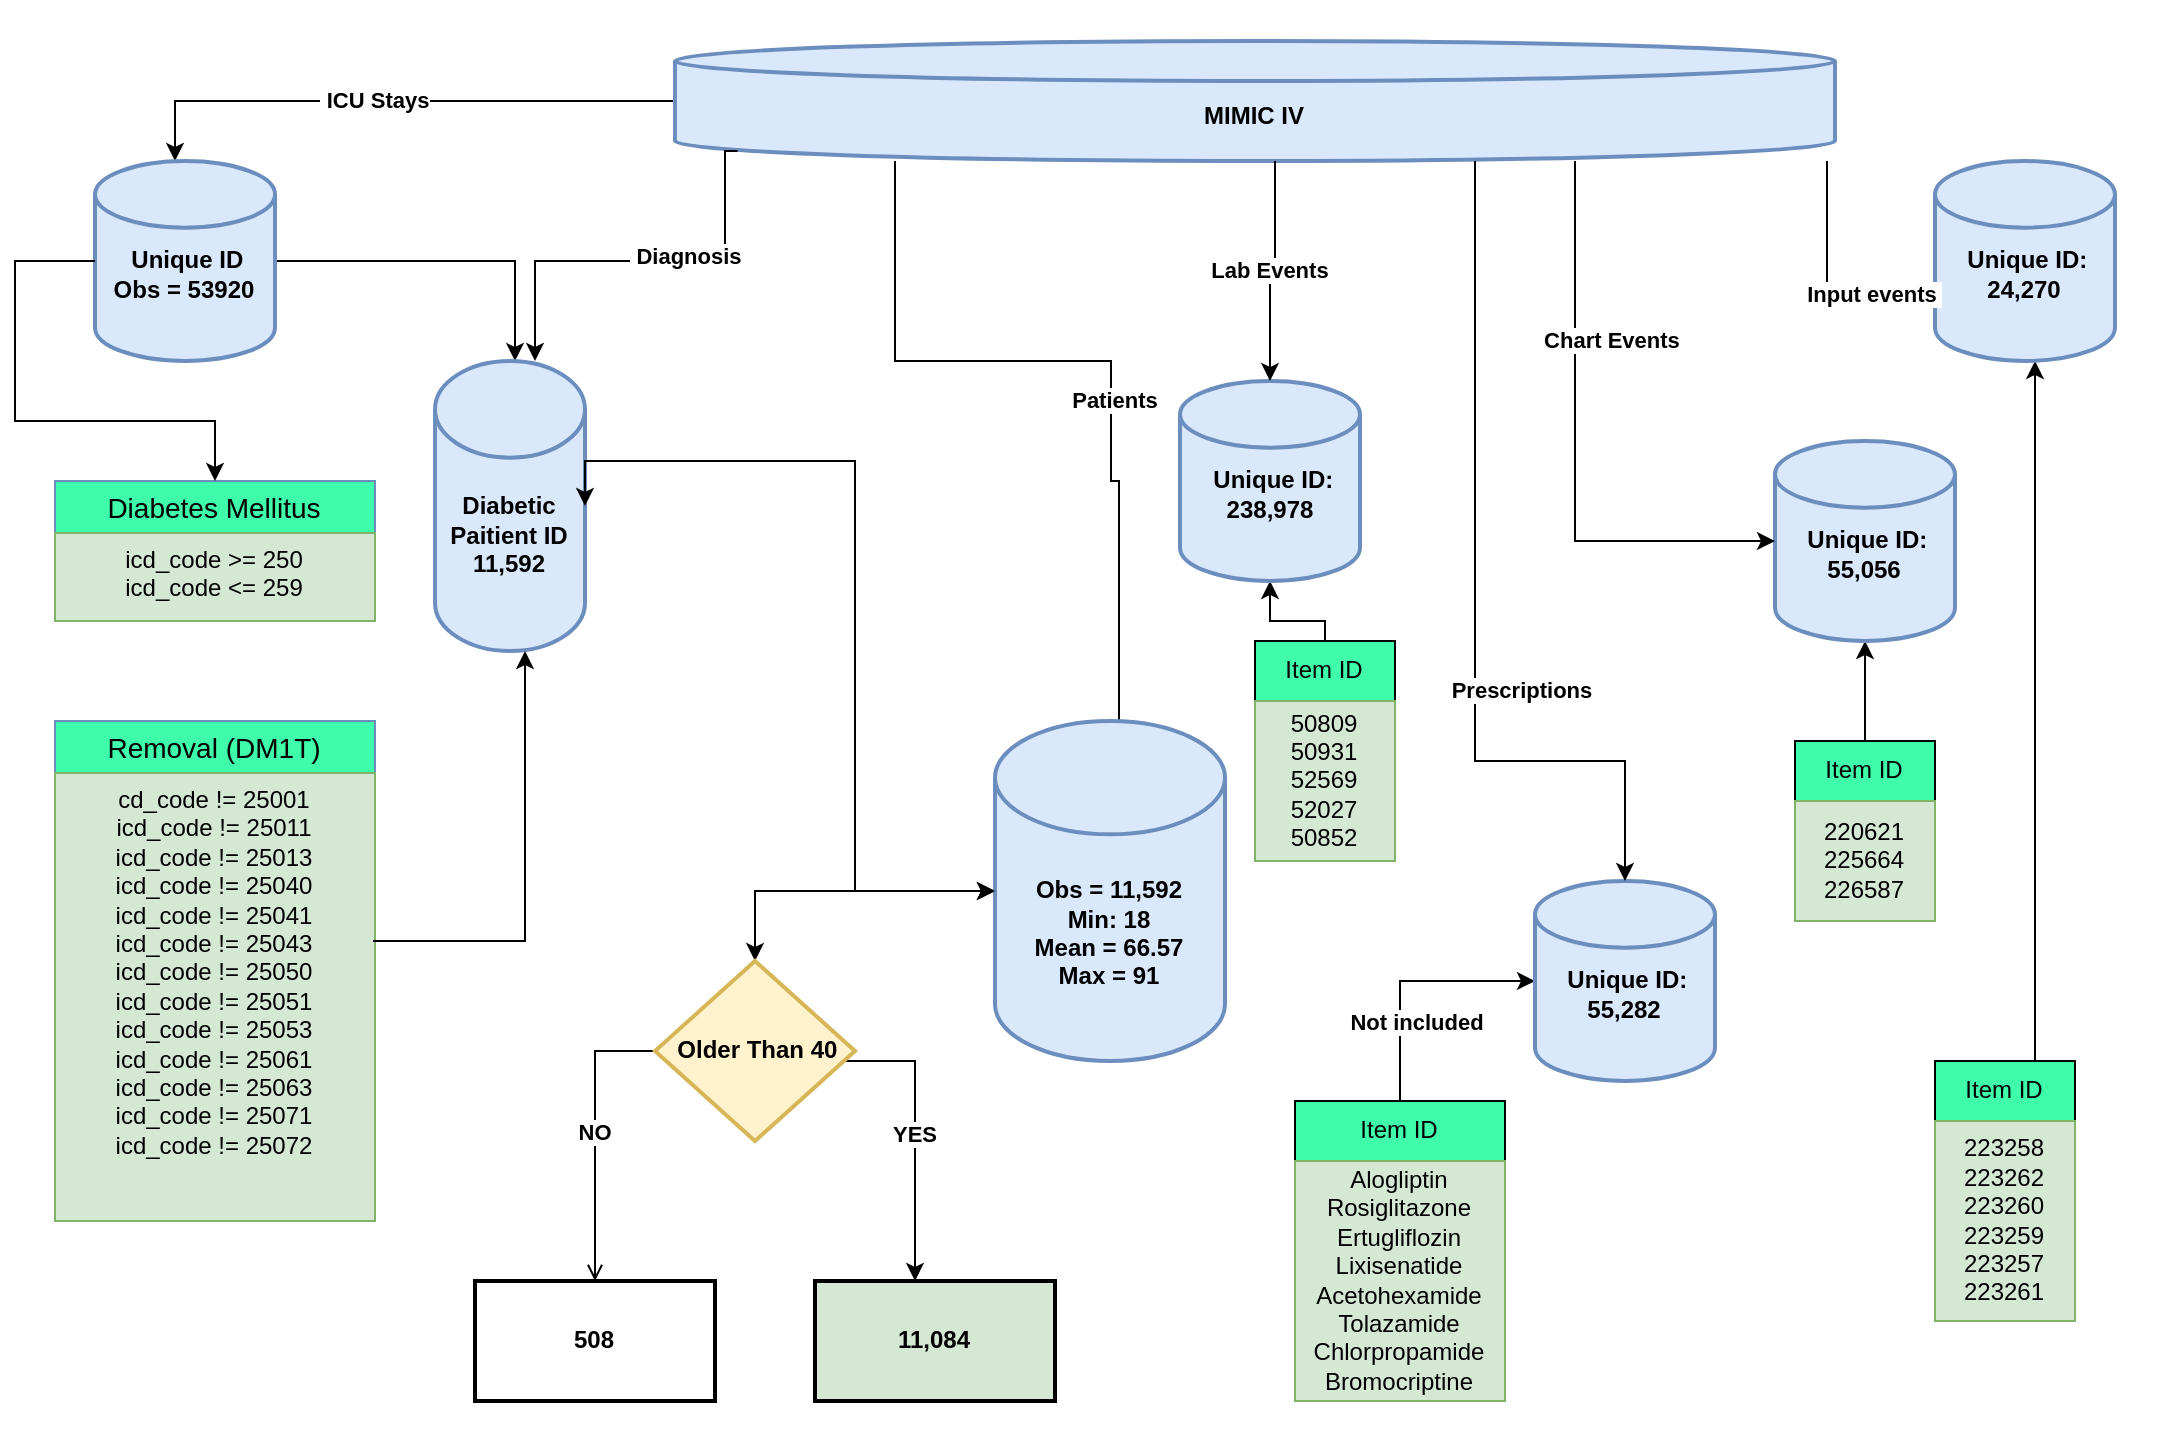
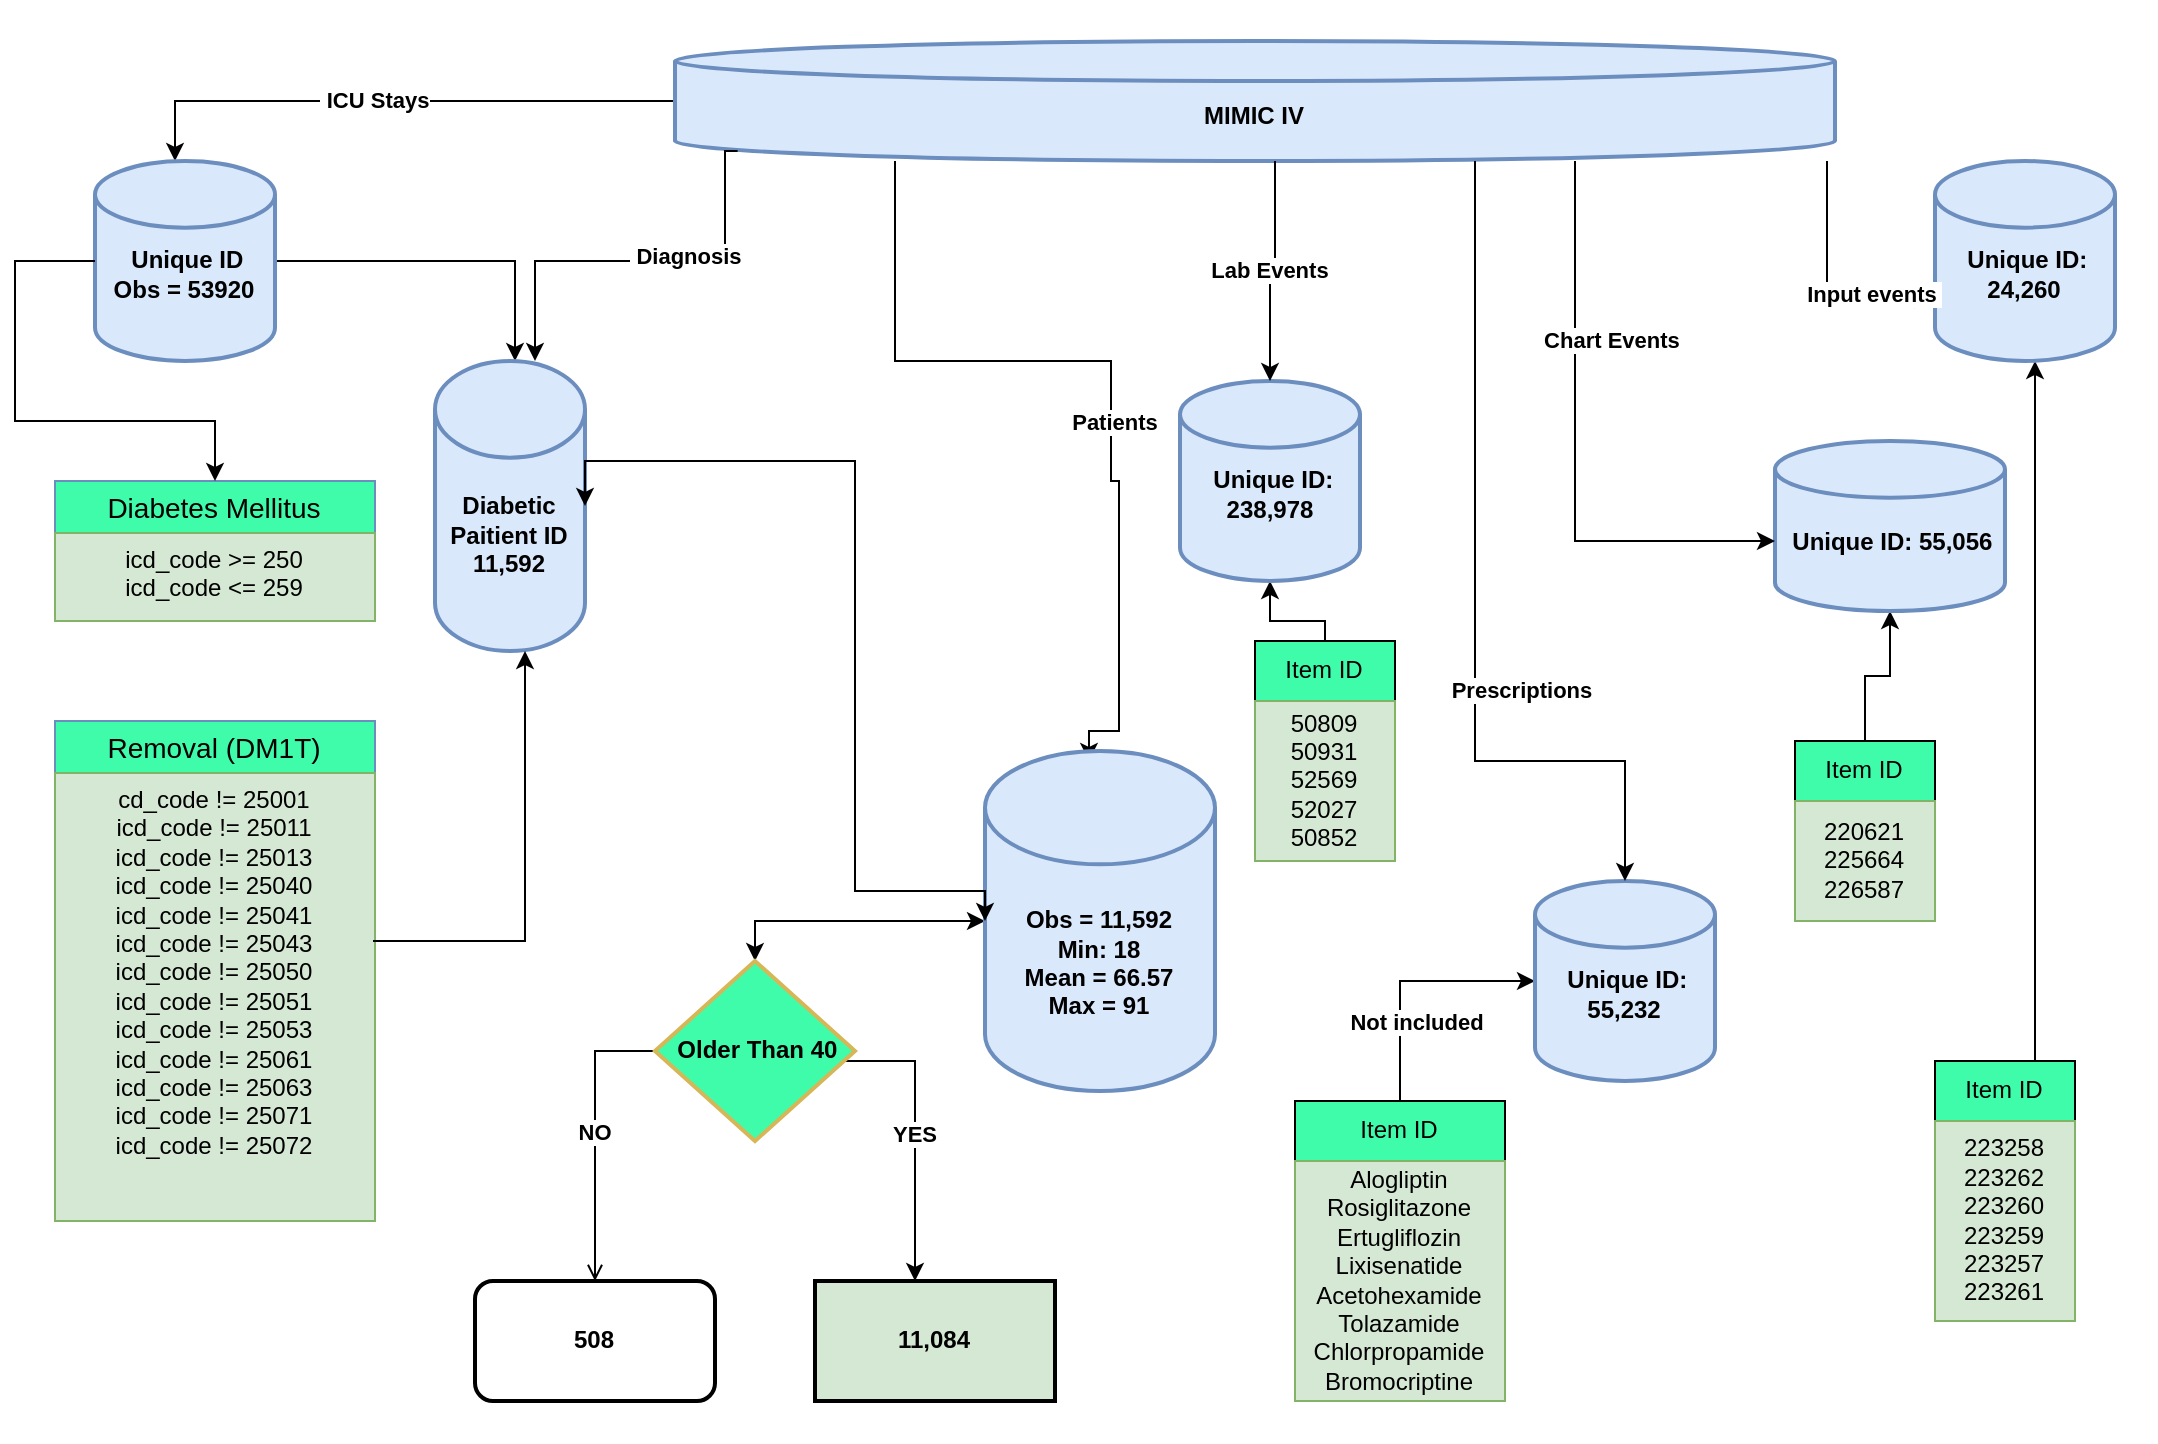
(2025, 261) -> (2025, 261)
(1865, 541) -> (1890, 526)
(1110, 891) -> (1100, 921)
(1625, 981) -> (1625, 981)
(755, 1051) -> (755, 1051)
(595, 1341) -> (595, 1341)
